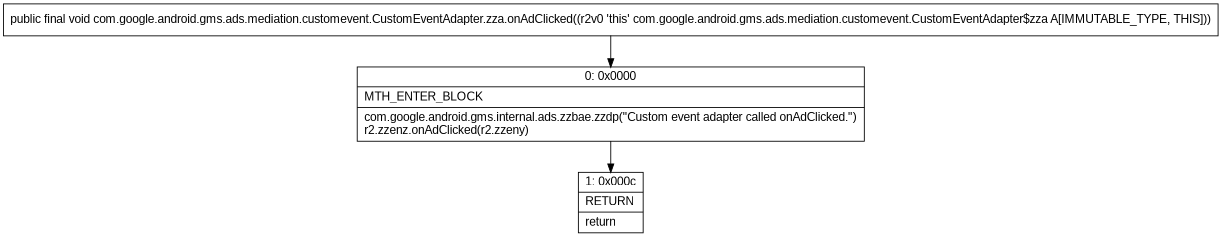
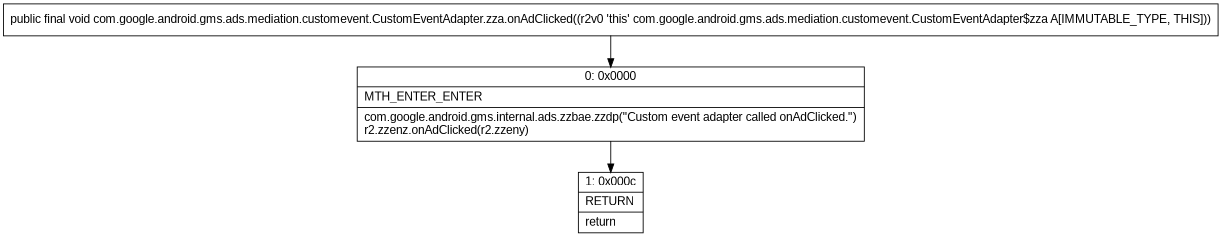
(424, 97) -> (423, 97)
